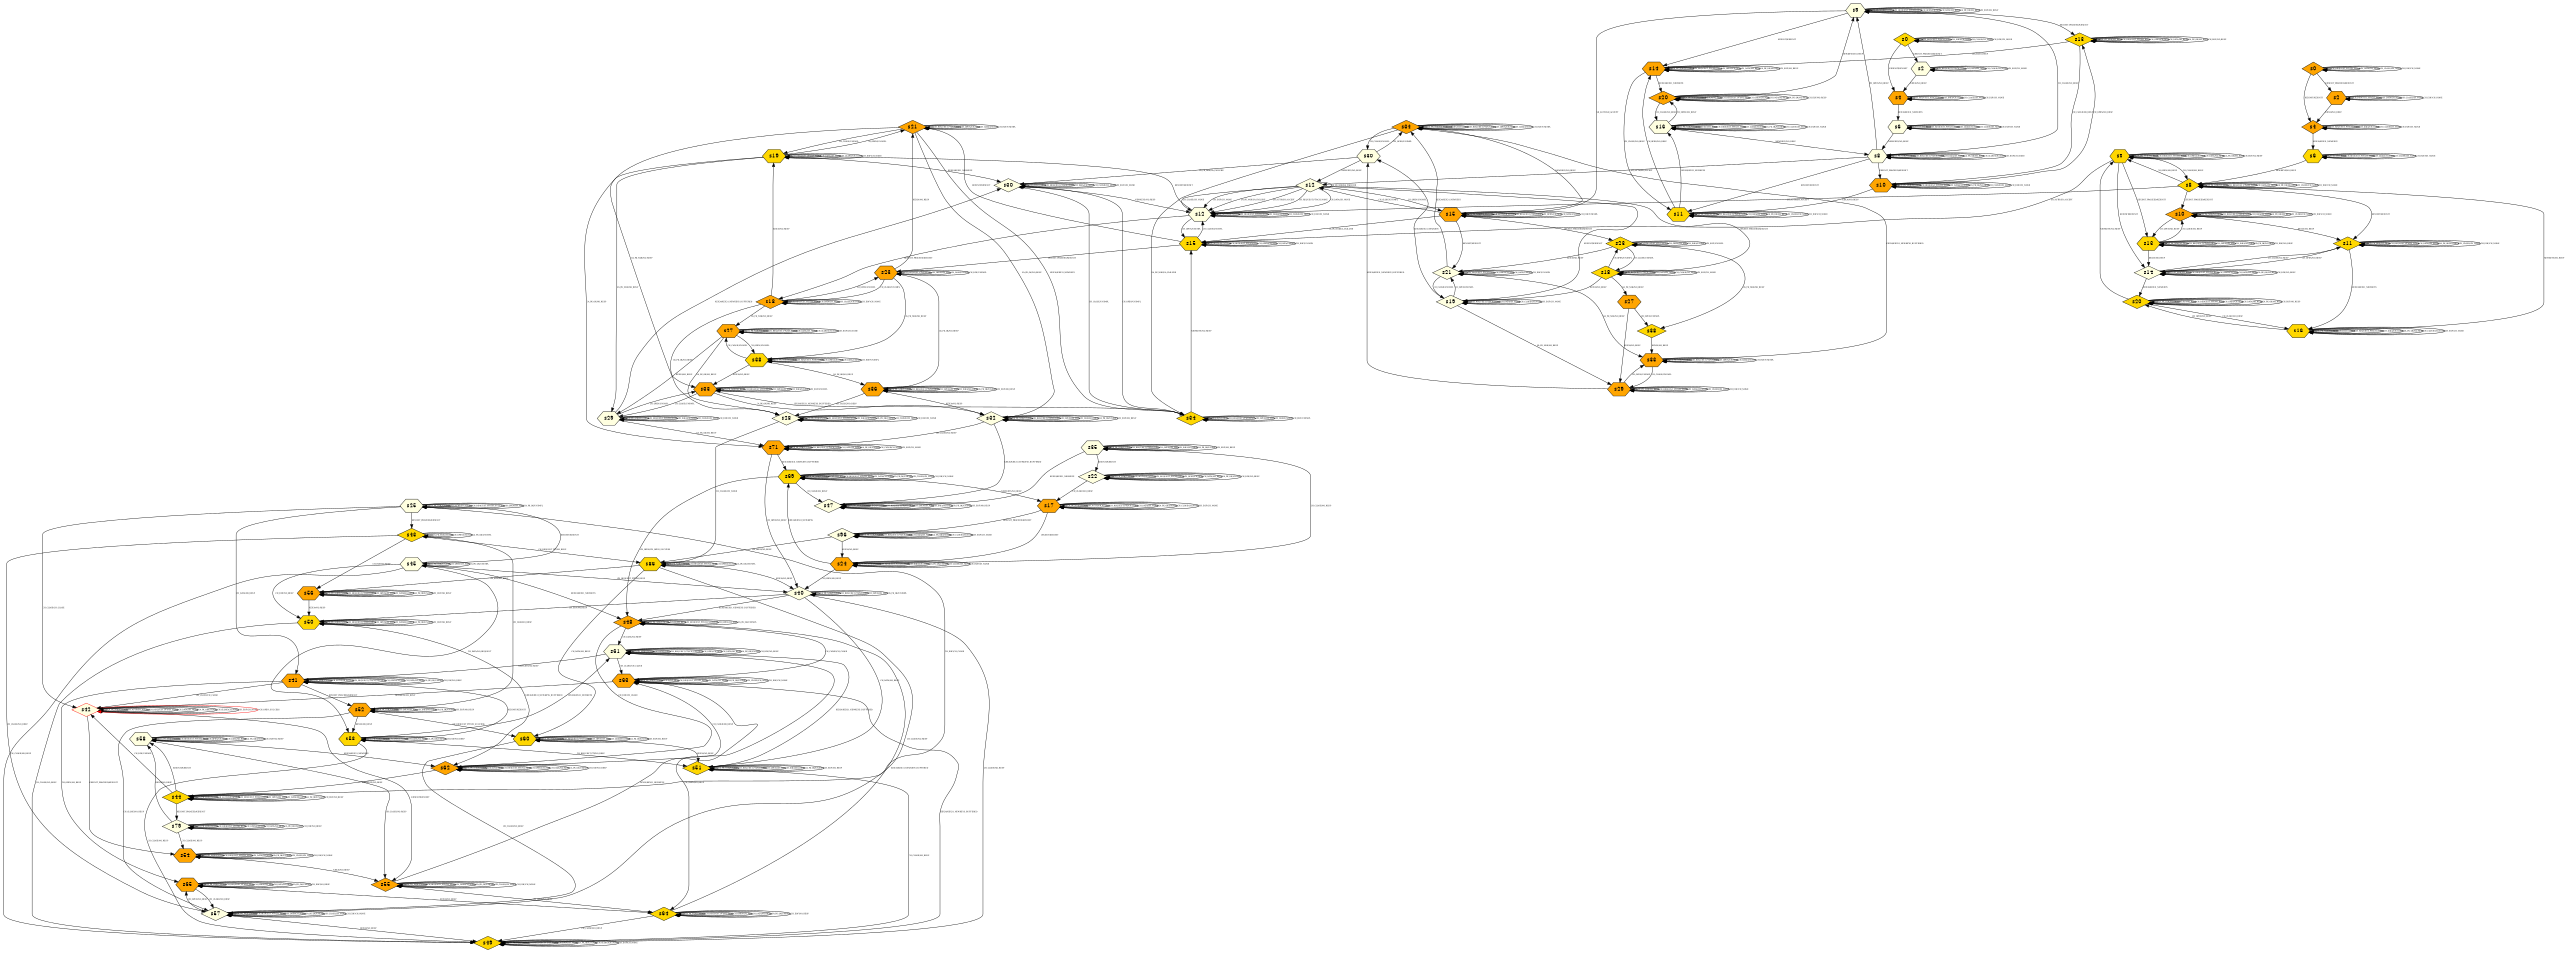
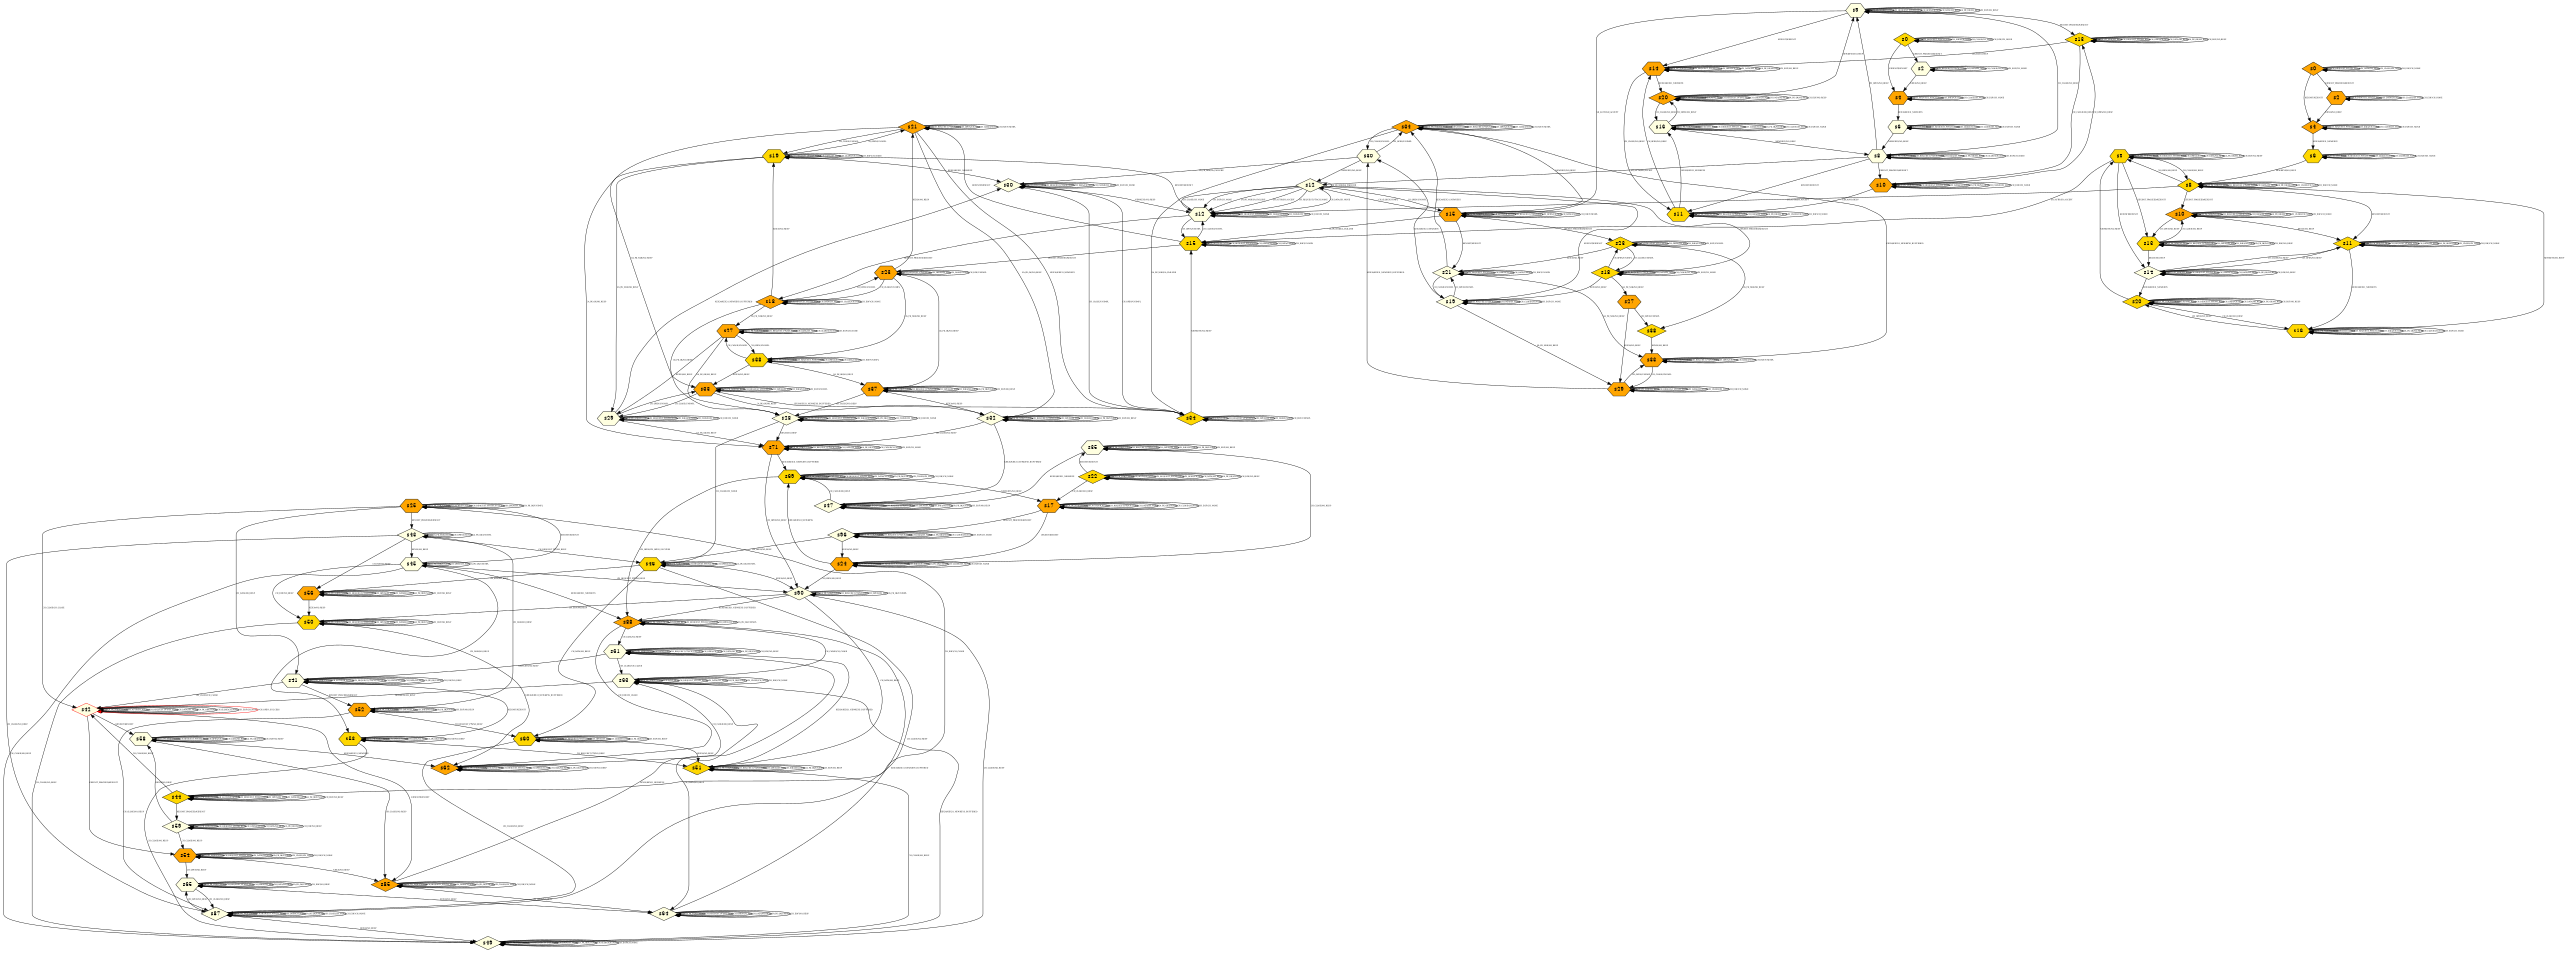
(873, 389) -> (873, 389)
none -> (781, 431)
(1098, 461) -> (1080, 465)
(1093, 477) -> (1093, 477)
(807, 493) -> (822, 484)
(412, 506) -> (412, 506)
(412, 535) -> (412, 535)
none -> (412, 548)
(650, 564) -> (650, 564)
(799, 593) -> (799, 593)
(628, 622) -> (628, 622)
(480, 652) -> (480, 652)
(293, 681) -> (293, 681)
(624, 681) -> (624, 681)
(61, 713) -> (186, 868)
(356, 723) -> none
(500, 723) -> none
(469, 724) -> (469, 724)
(143, 754) -> (143, 754)
(170, 765) -> (111, 723)
(315, 787) -> none
(177, 826) -> (177, 826)
(188, 885) -> (188, 885)
(386, 885) -> (386, 885)
(216, 914) -> (216, 914)
(664, 914) -> (664, 914)
(578, 928) -> none
(488, 943) -> (488, 943)
